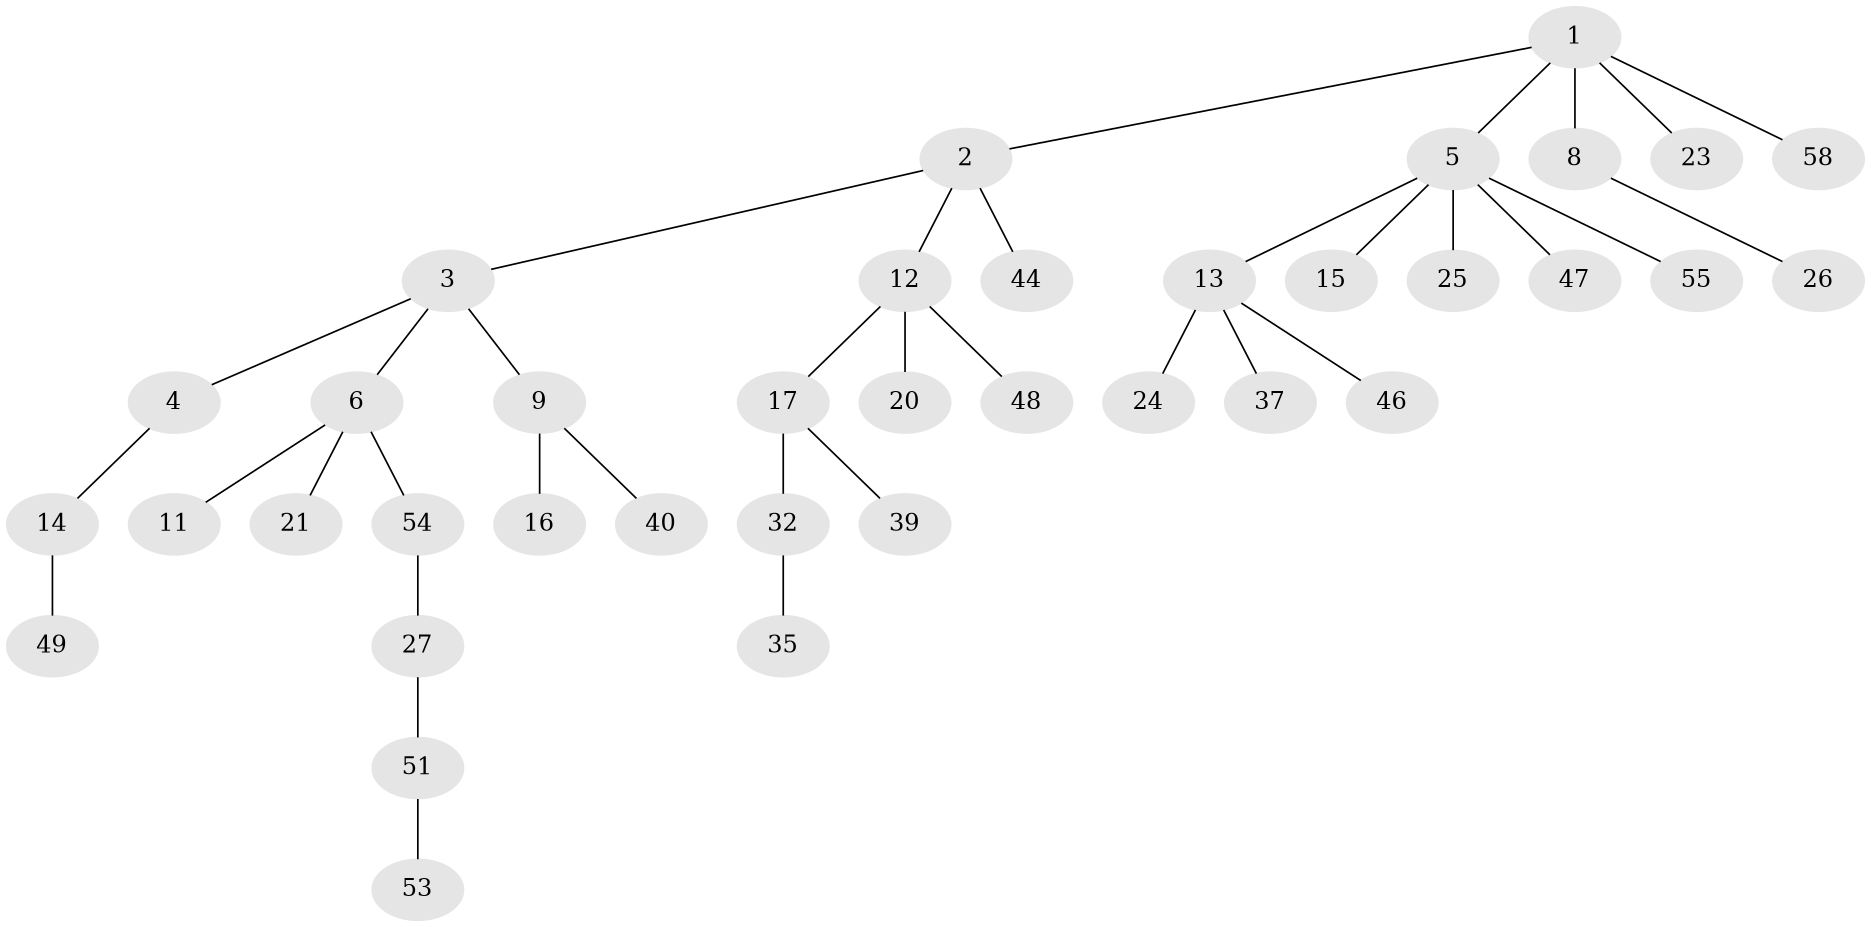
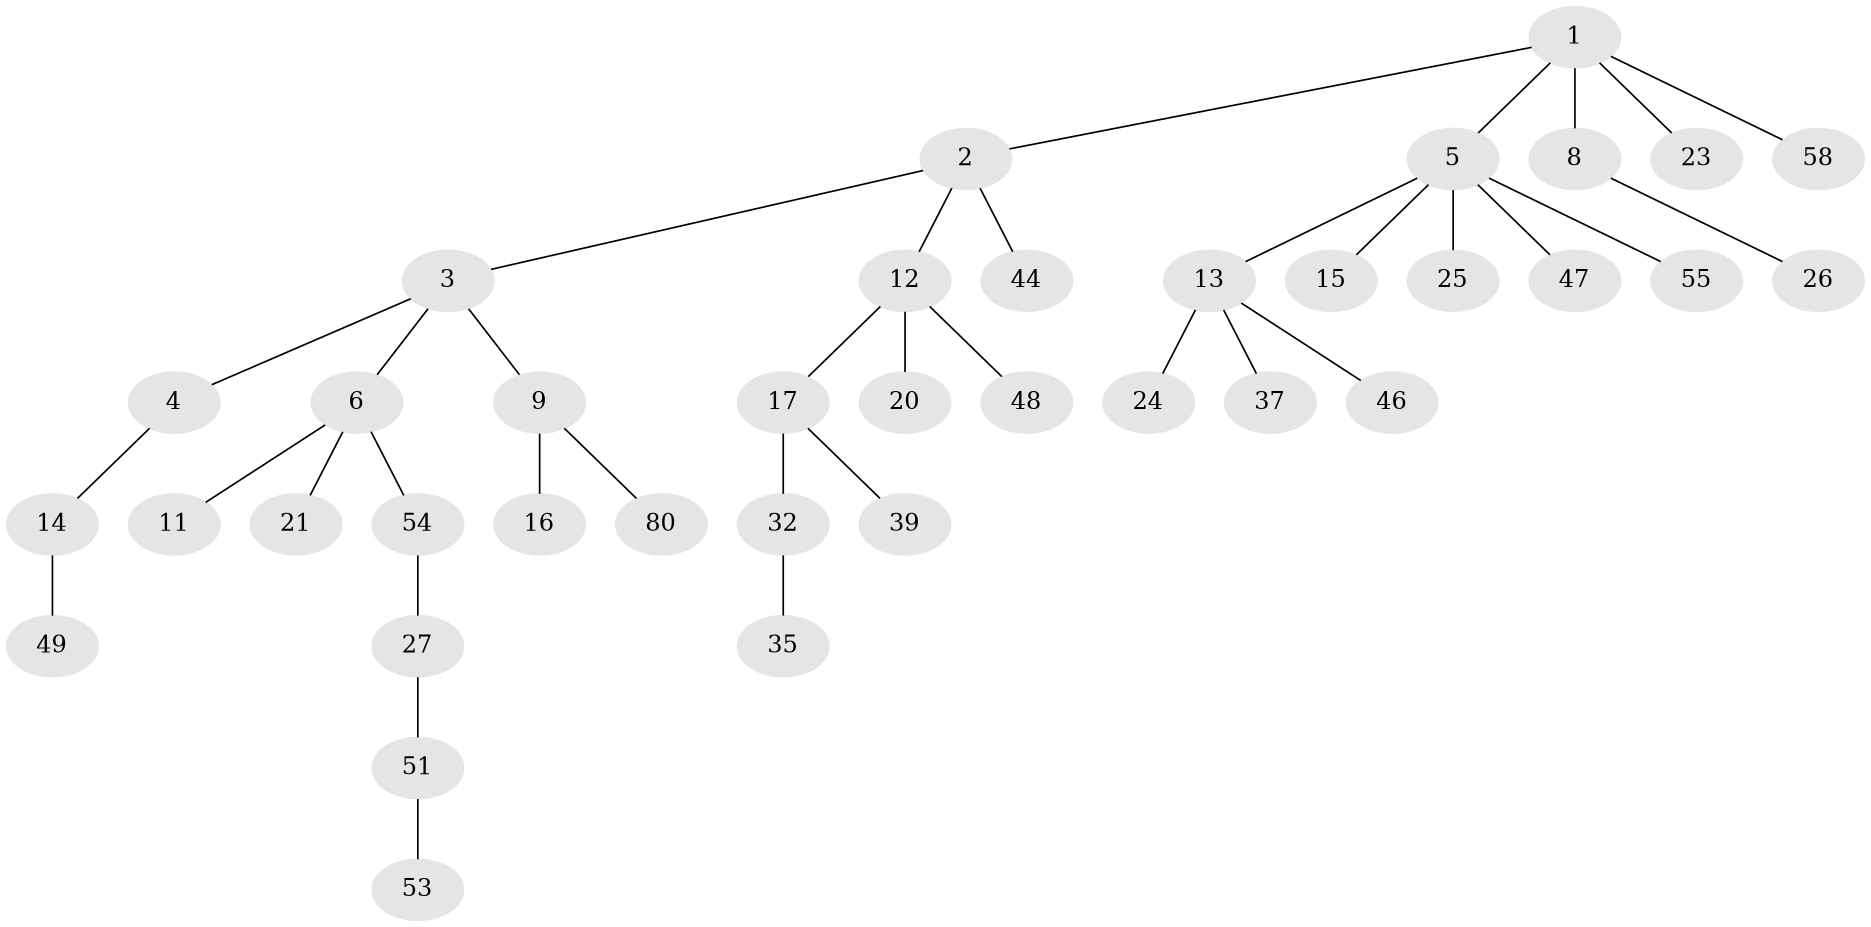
(661, 524) -> (661, 524)
